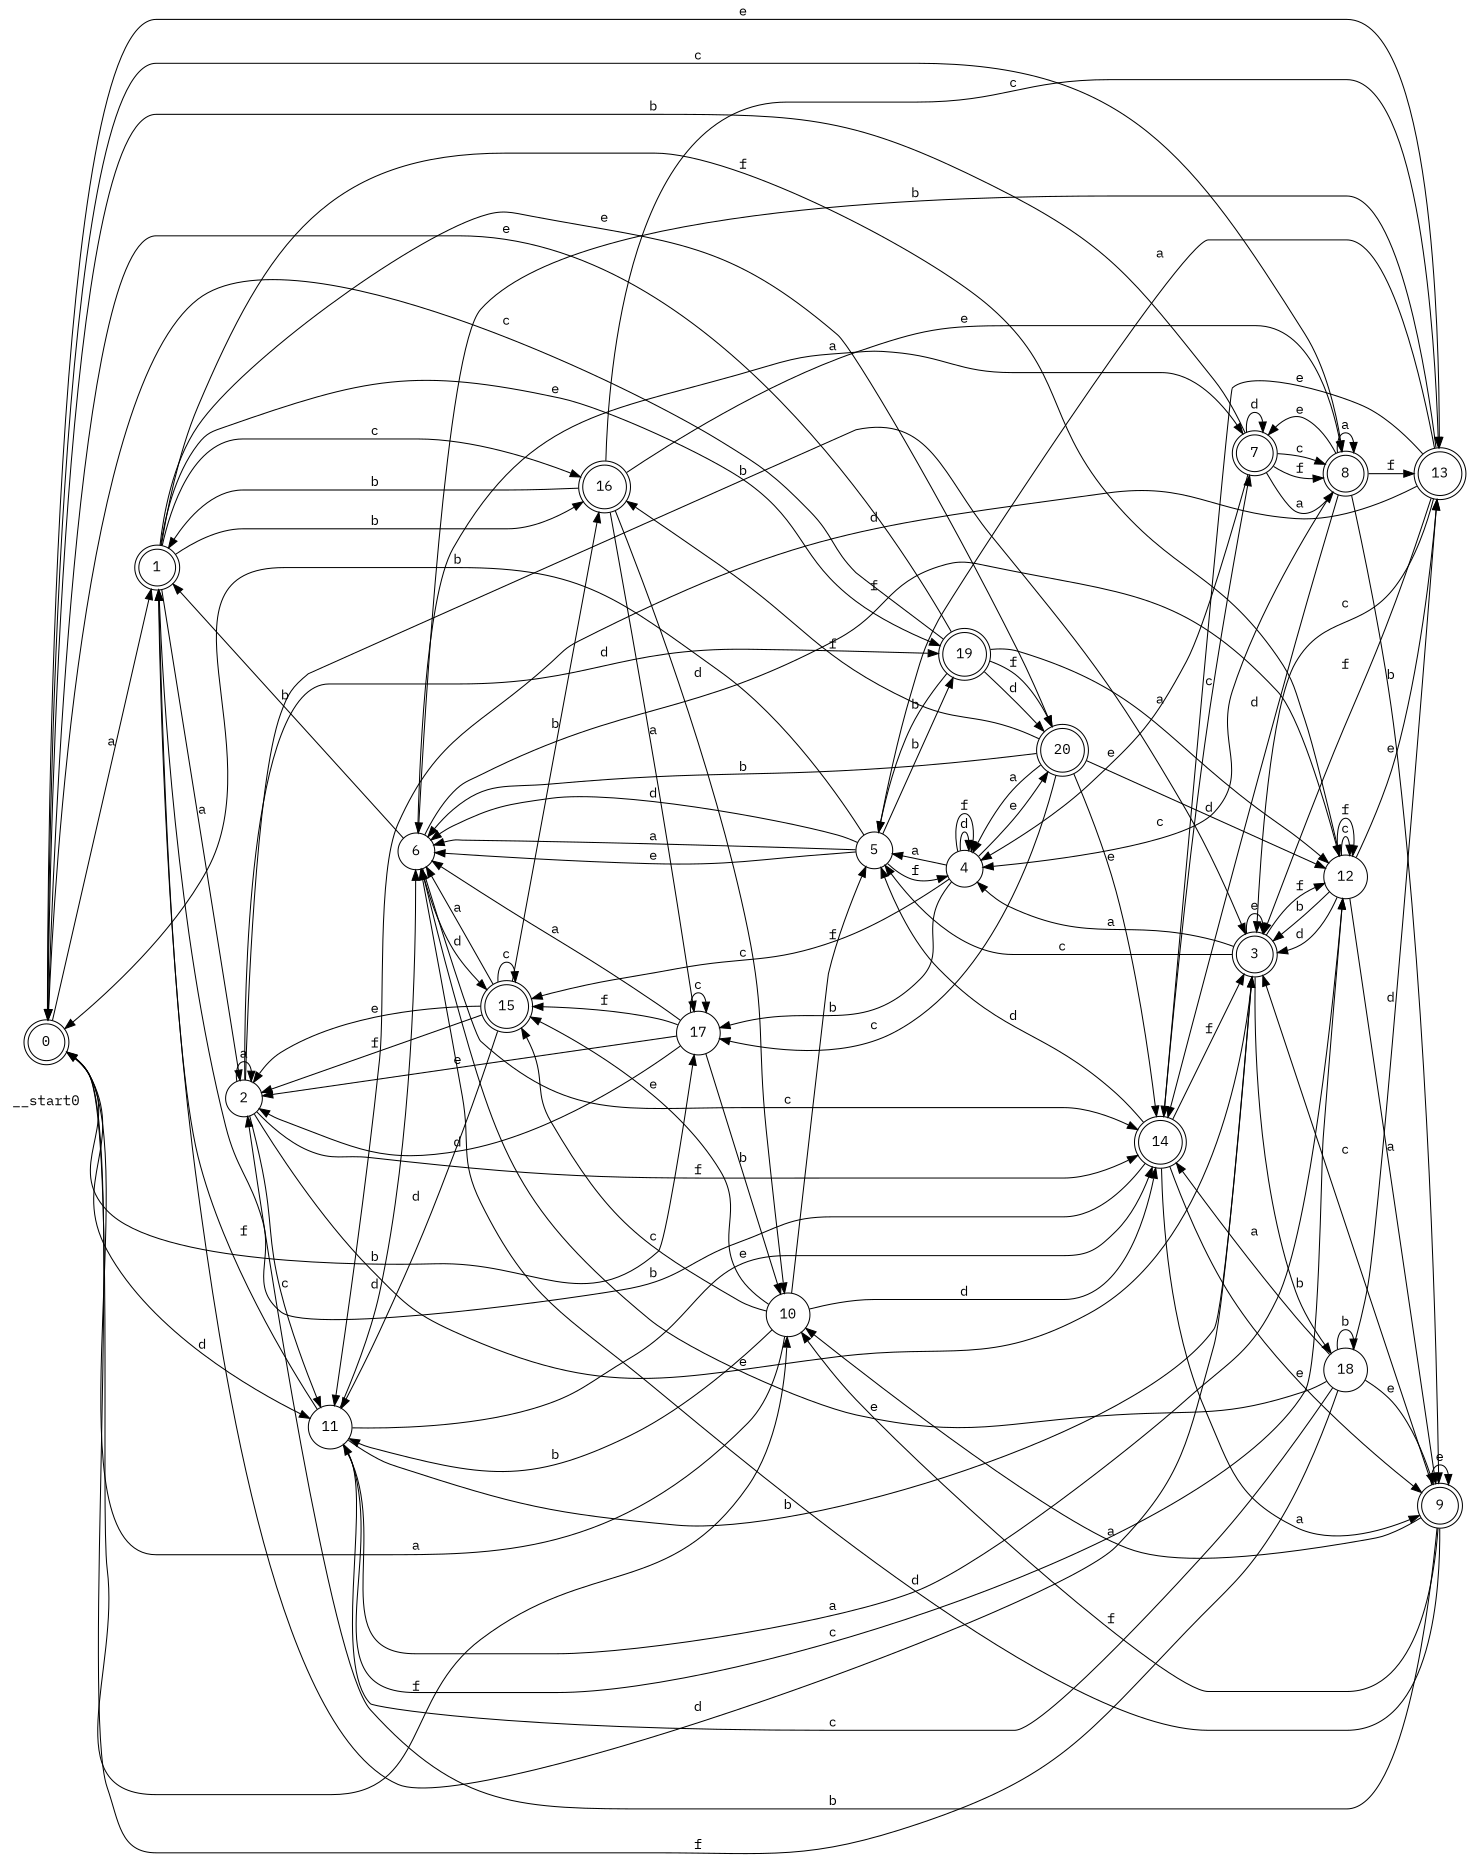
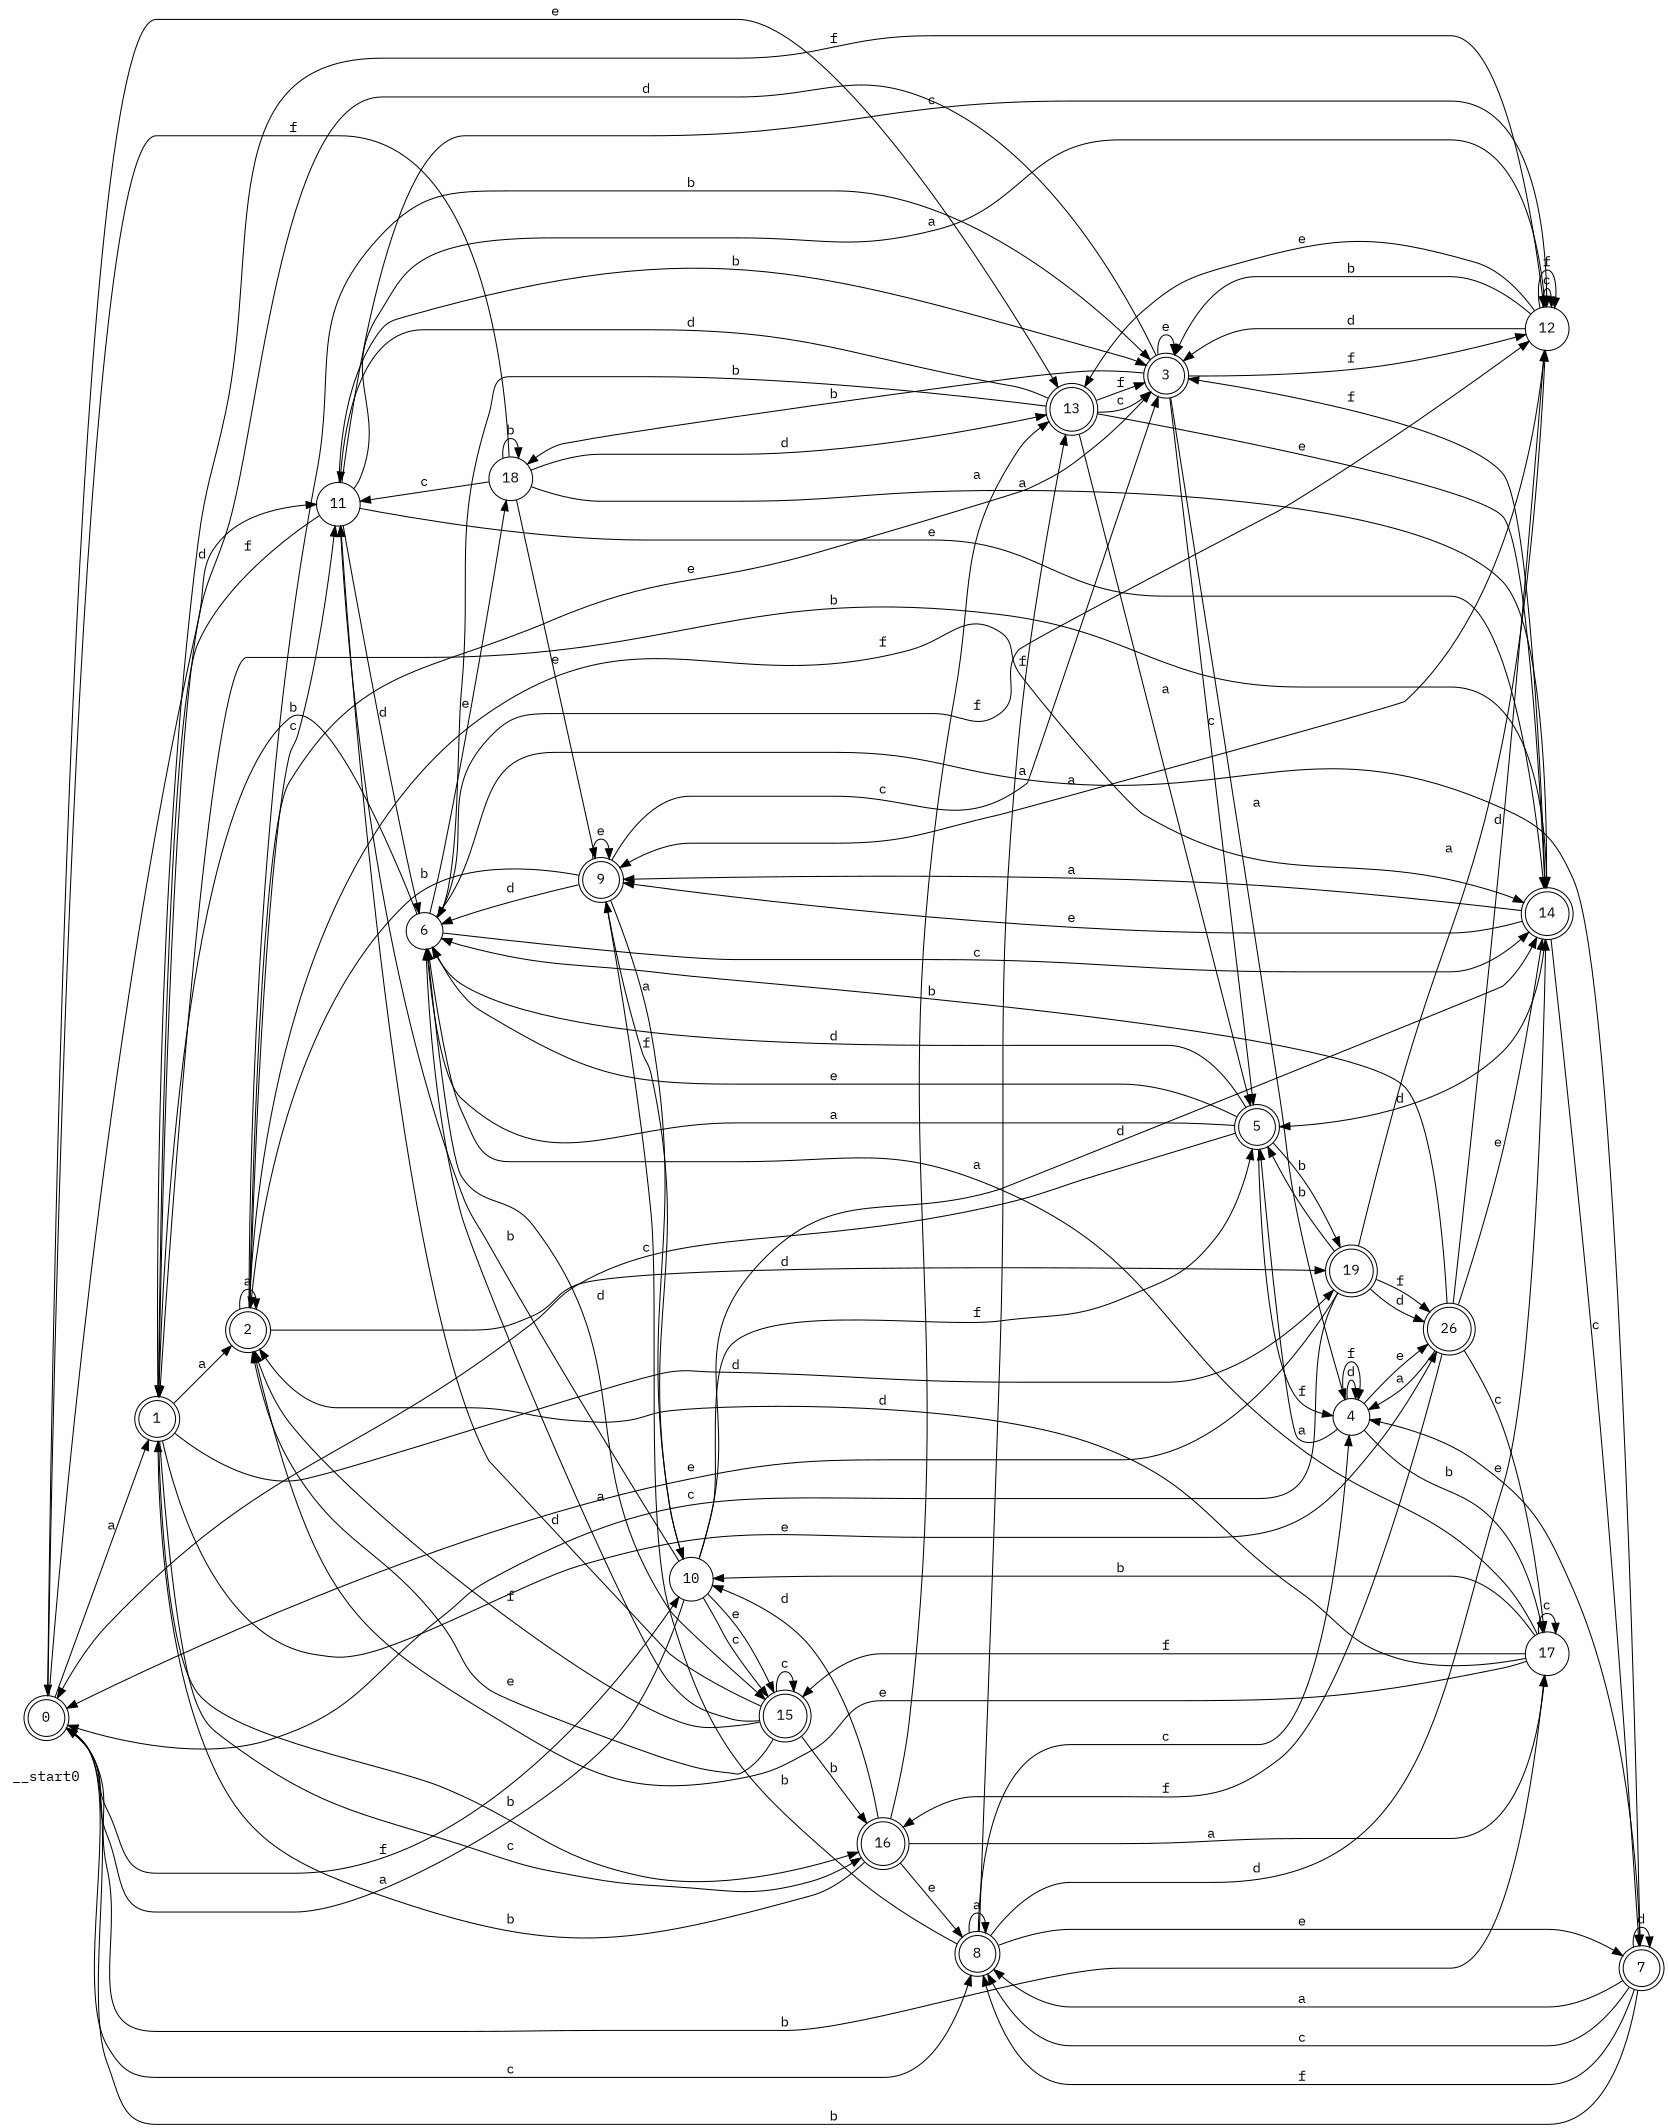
(1014, 83) -> (977, 475)
(556, 389) -> (736, 1365)
(458, 560) -> (646, 1248)
(1062, 750) -> (1449, 1329)
(874, 850) -> (1257, 1127)
(764, 958) -> none
(244, 1098) -> (248, 1330)
(763, 1381) -> (470, 713)
